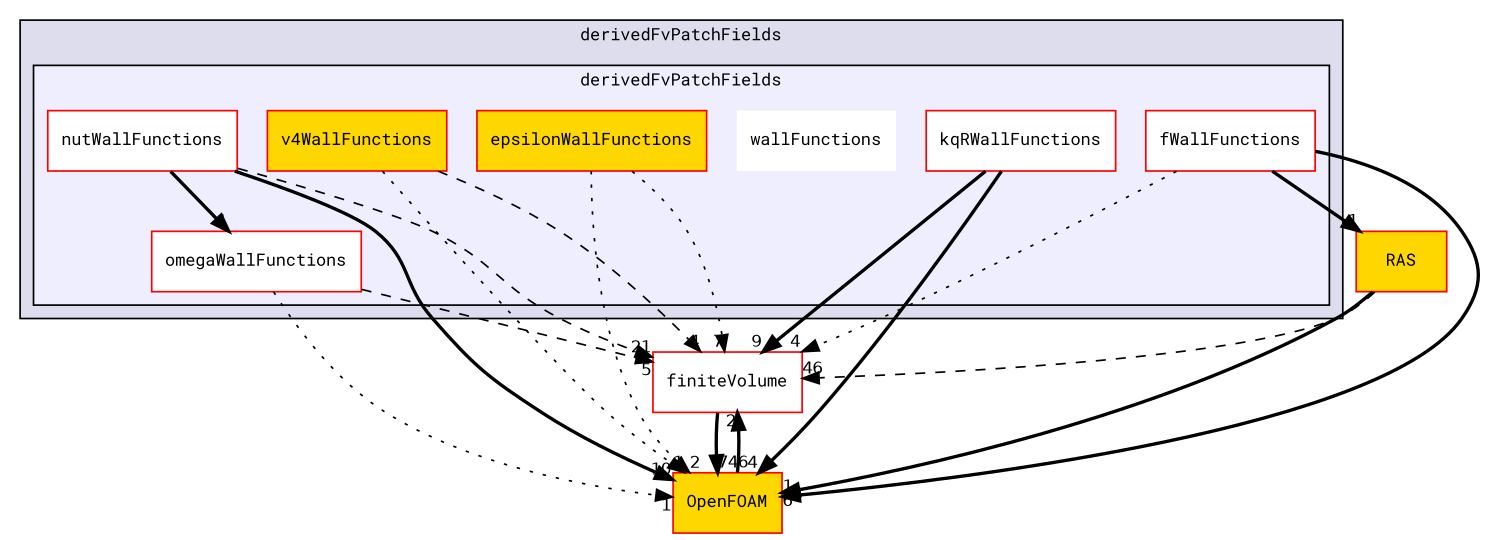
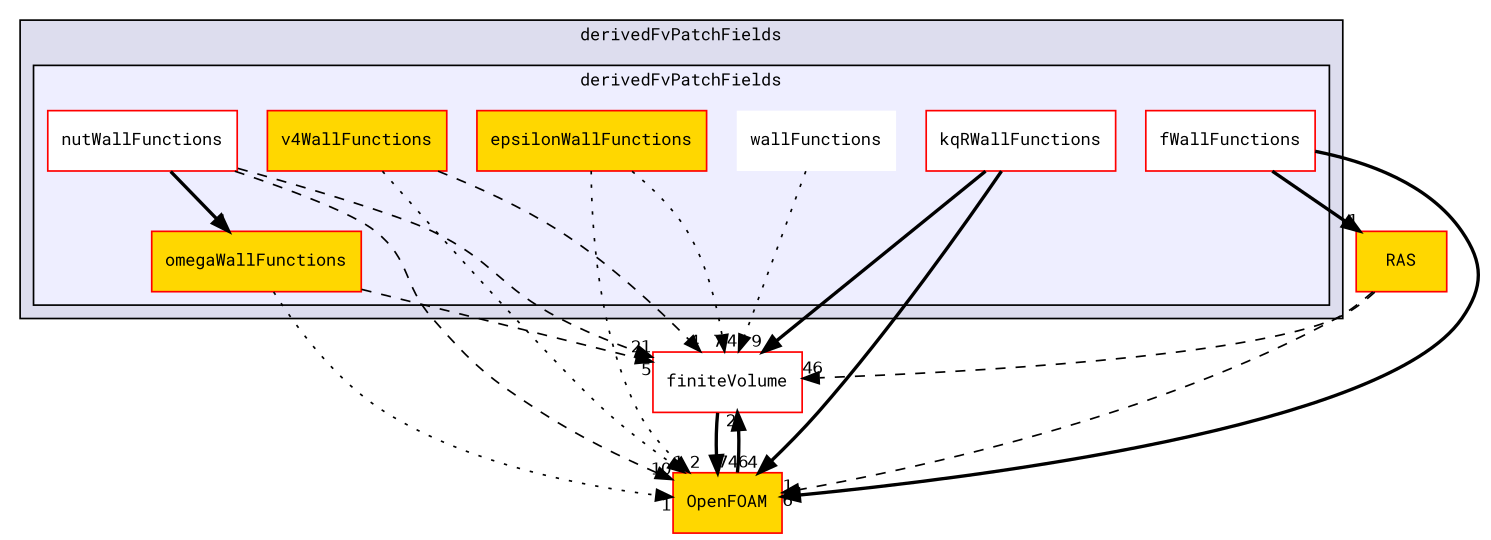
(256, 262) -> (256, 262)
(999, 262) -> (775, 253)
(447, 335) -> (447, 335)
(1096, 417) -> (1096, 417)
